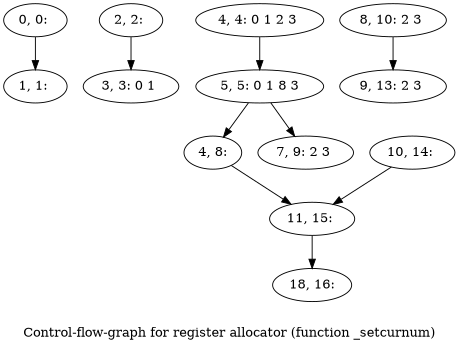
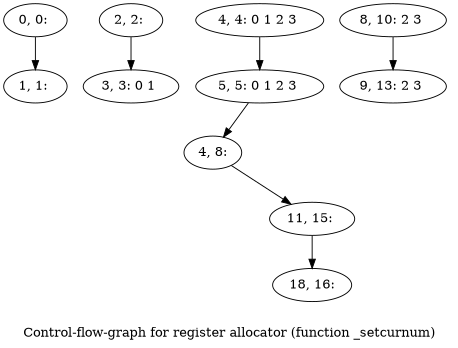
(260, 86) -> (260, 86)
(306, 153) -> none
(412, 153) -> none
